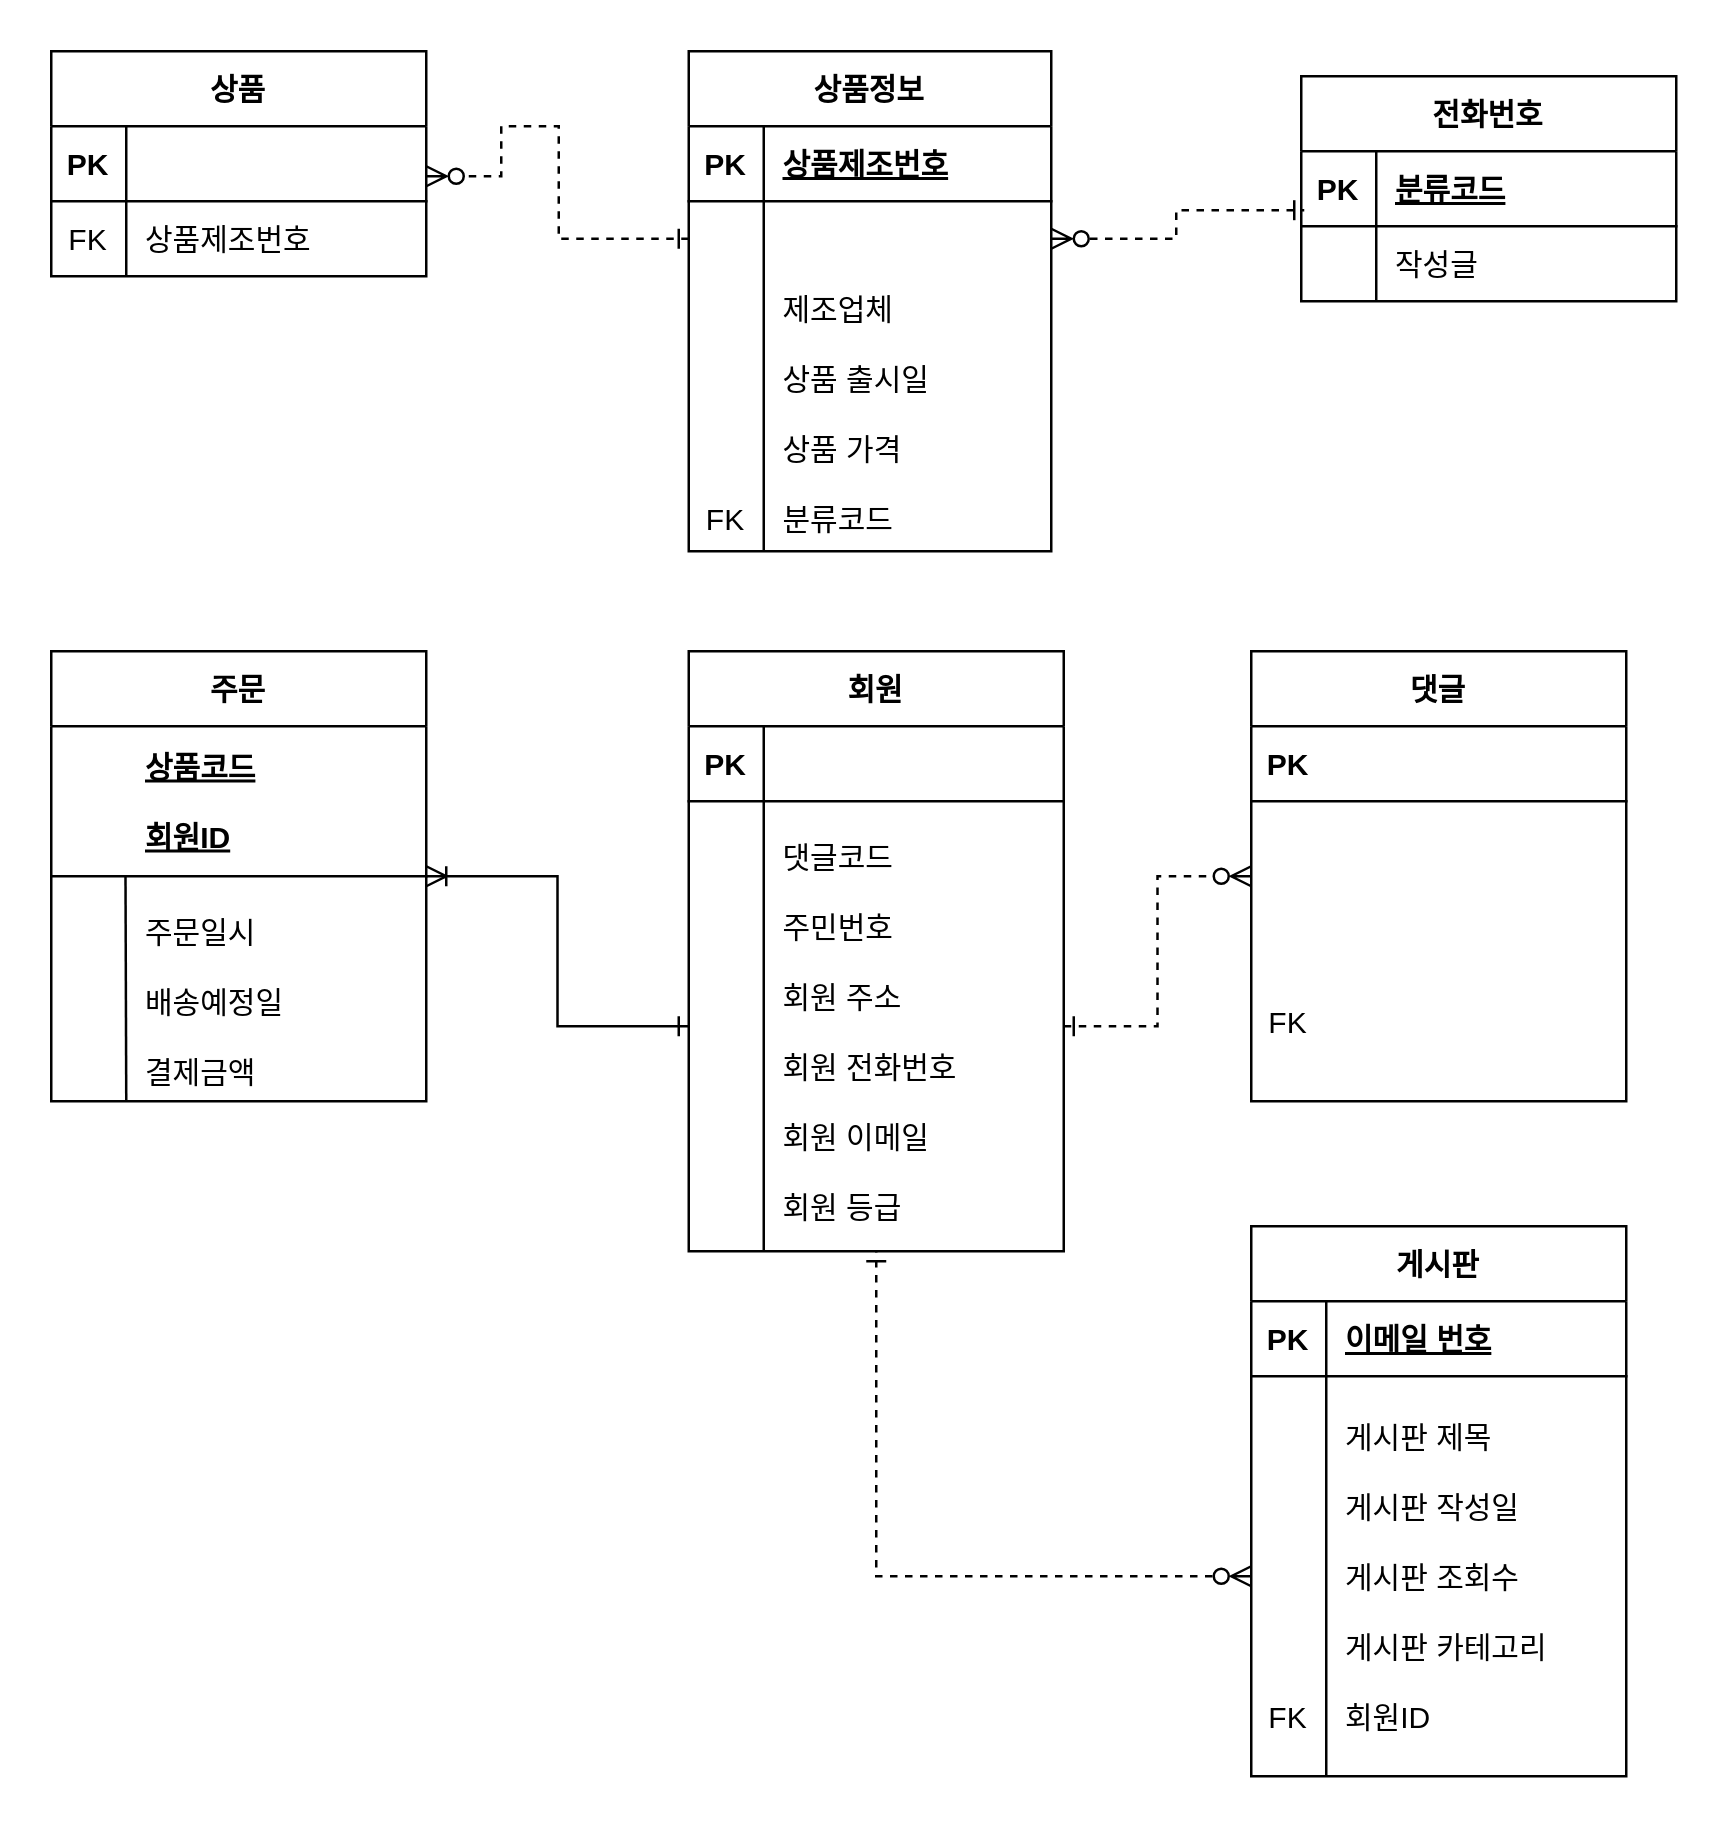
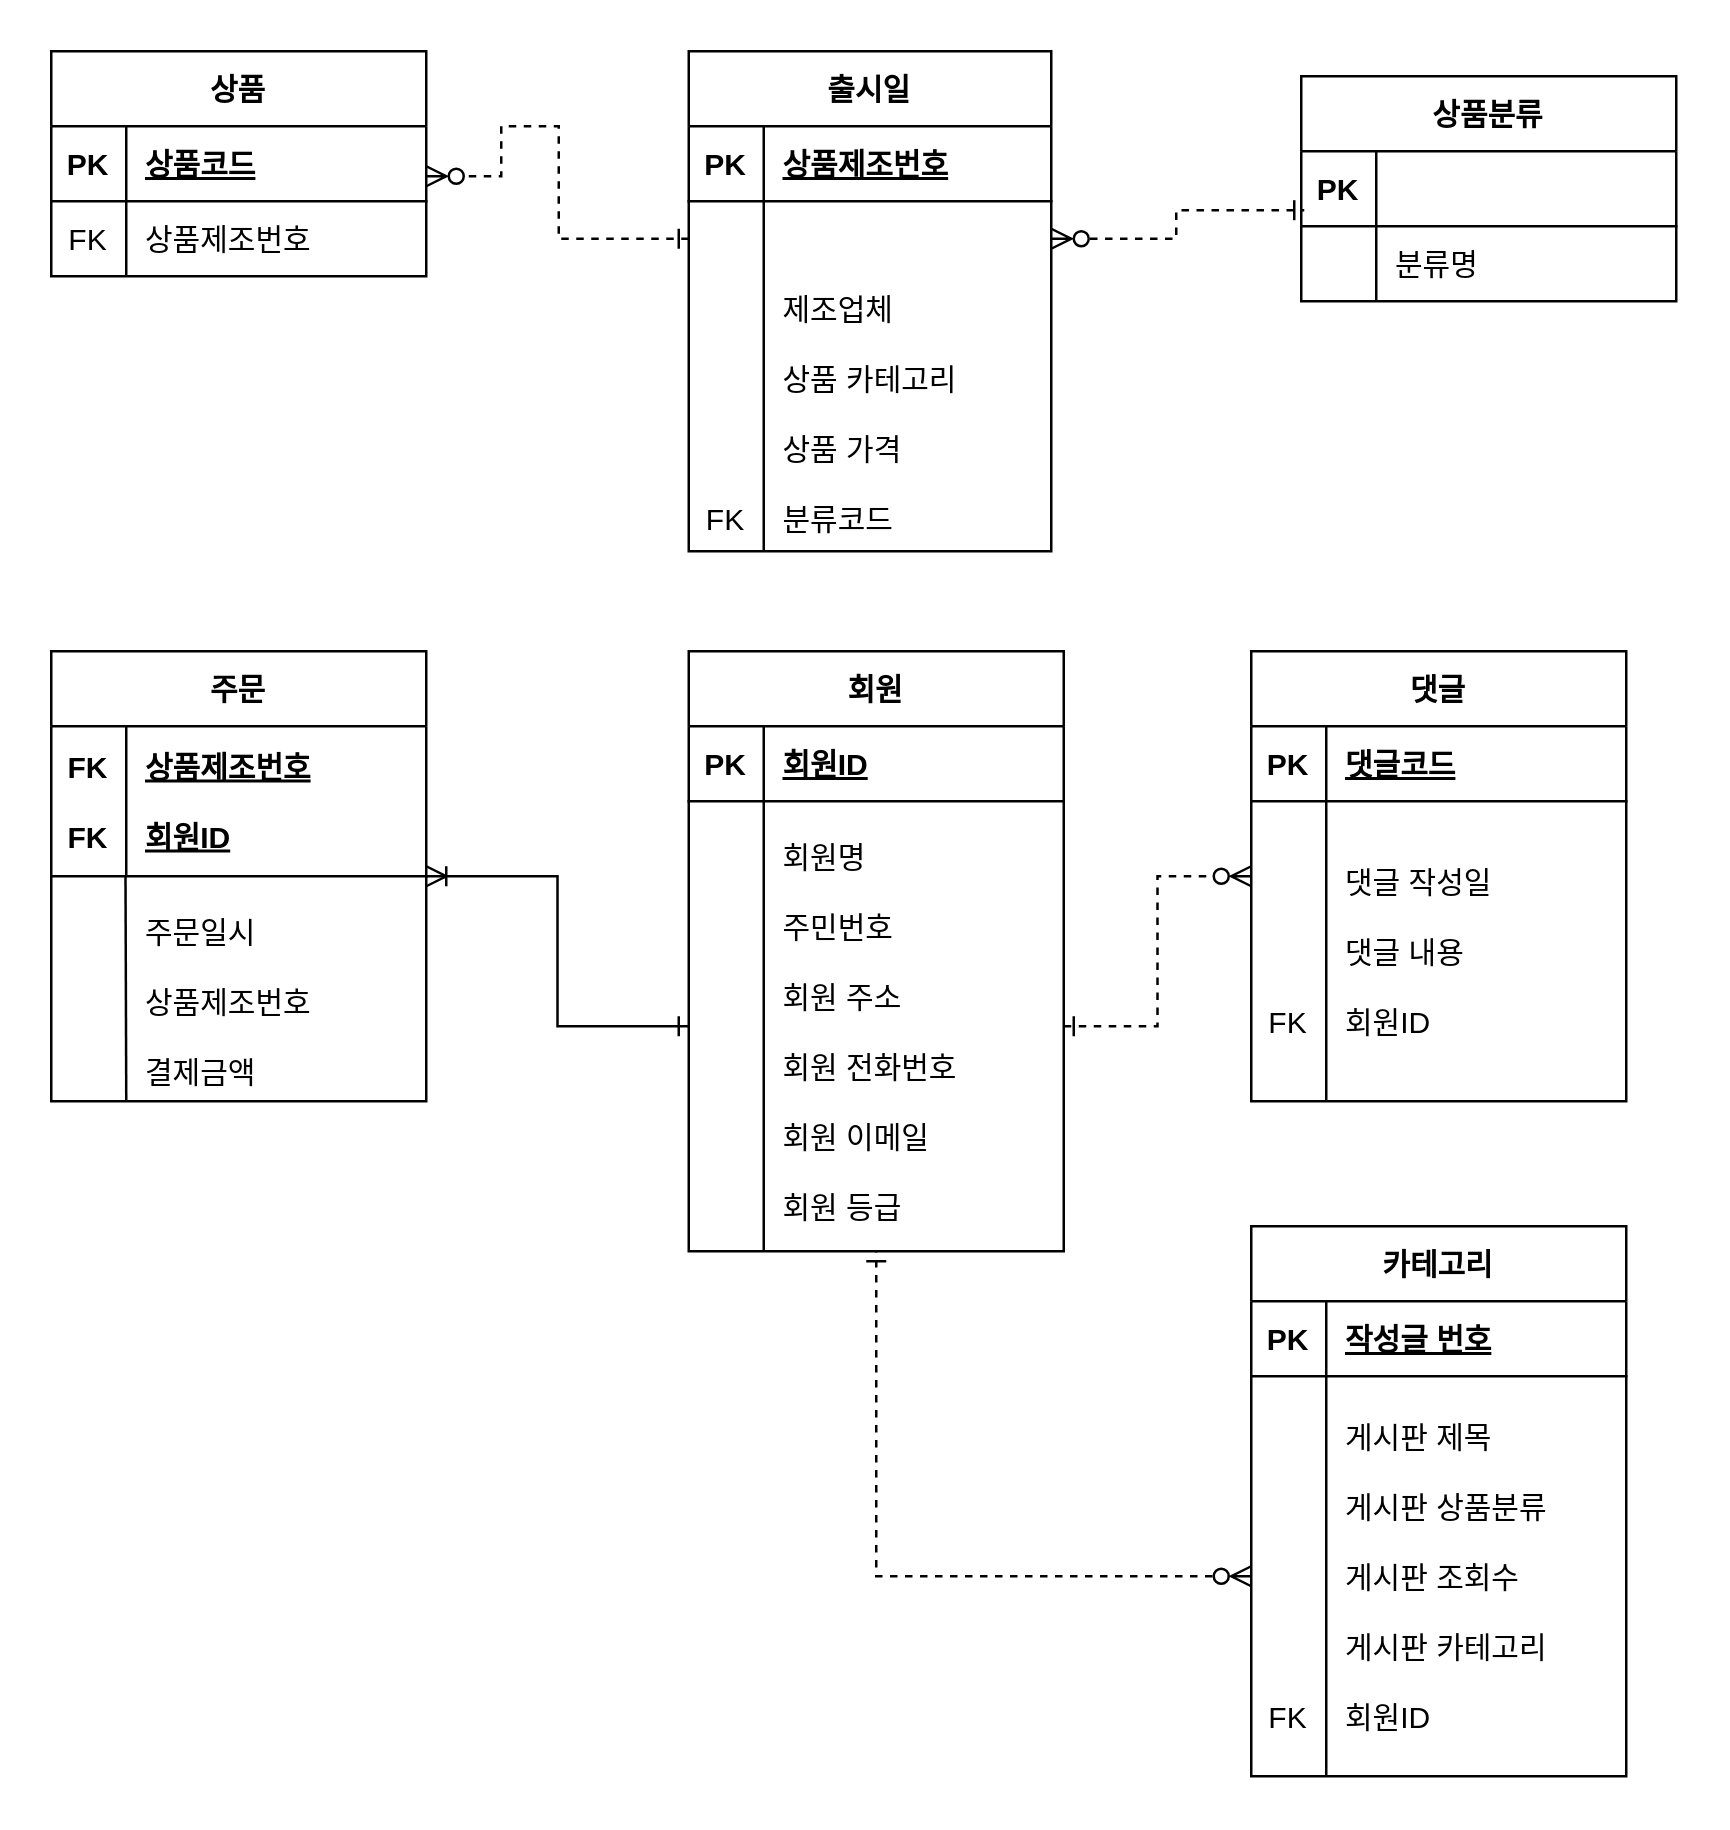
(869, 90) -> (869, 90)
(1488, 115) -> (1488, 115)
none -> (276, 164)
(1526, 189) -> none
(1440, 265) -> (1440, 265)
(843, 310) -> (843, 310)
none -> (914, 764)
none -> (1476, 764)
(205, 768) -> (235, 768)
none -> (89, 801)
(843, 858) -> (828, 858)
(205, 933) -> (205, 933)
none -> (1476, 951)
(1438, 1265) -> (1438, 1265)
(1425, 1340) -> (1425, 1340)
(1425, 1438) -> (1425, 1438)
